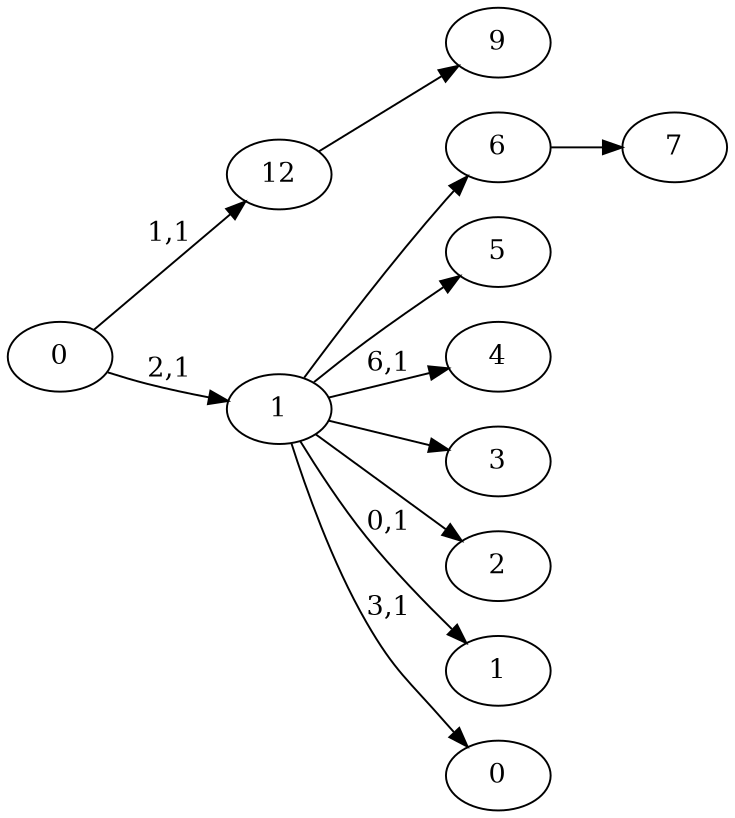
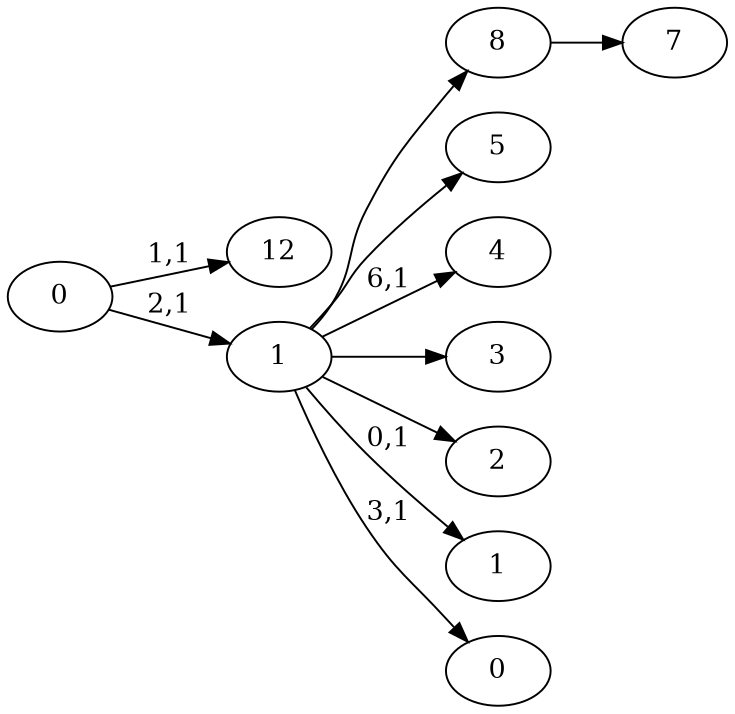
(498, 43) -> none
(498, 147) -> (498, 43)
